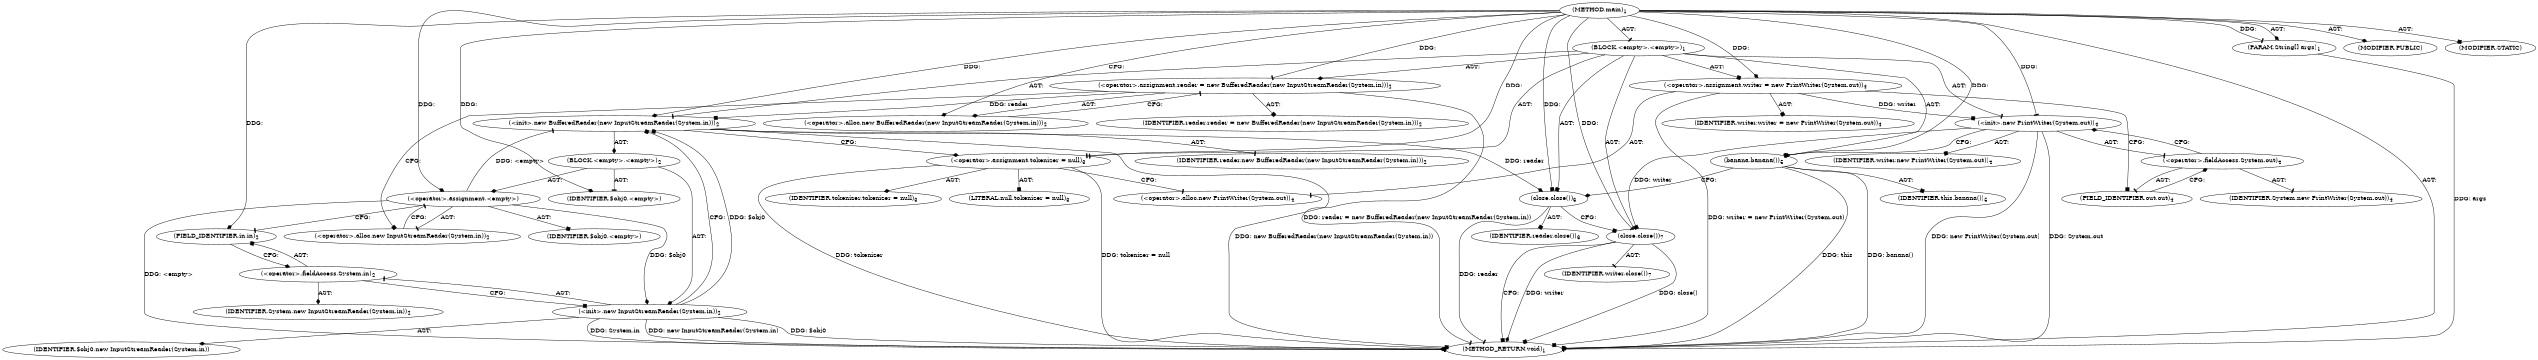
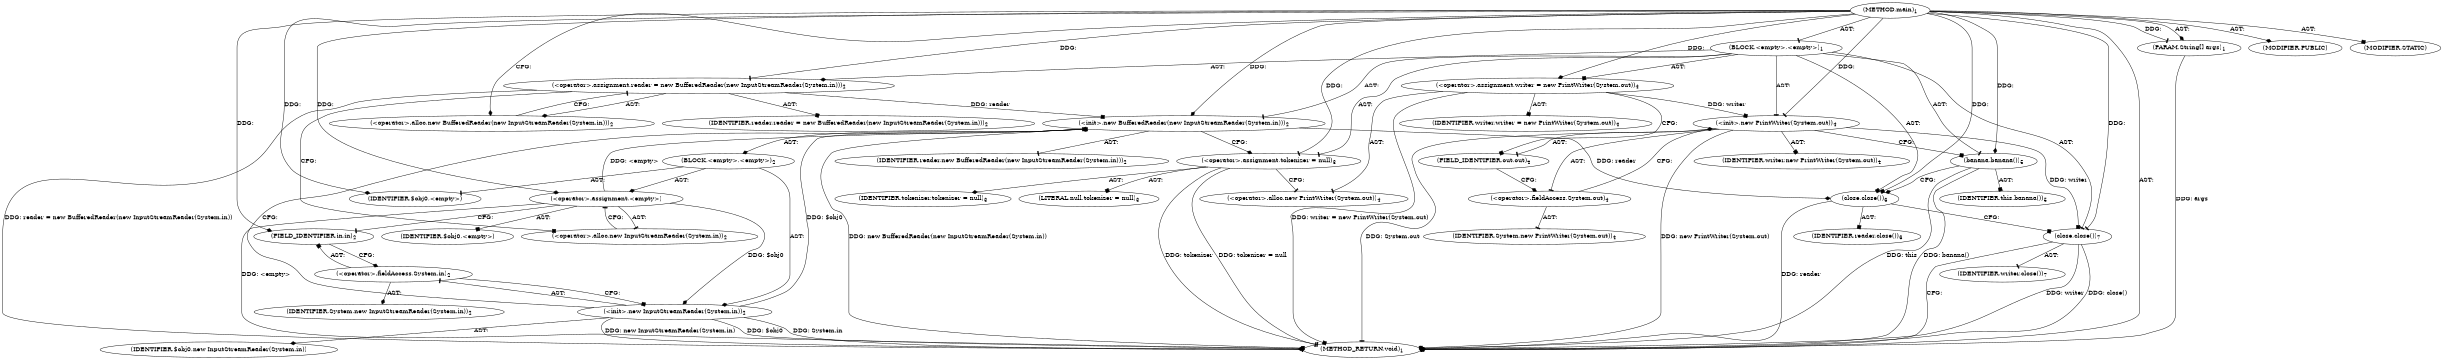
(2158, 176) -> (1616, 133)
